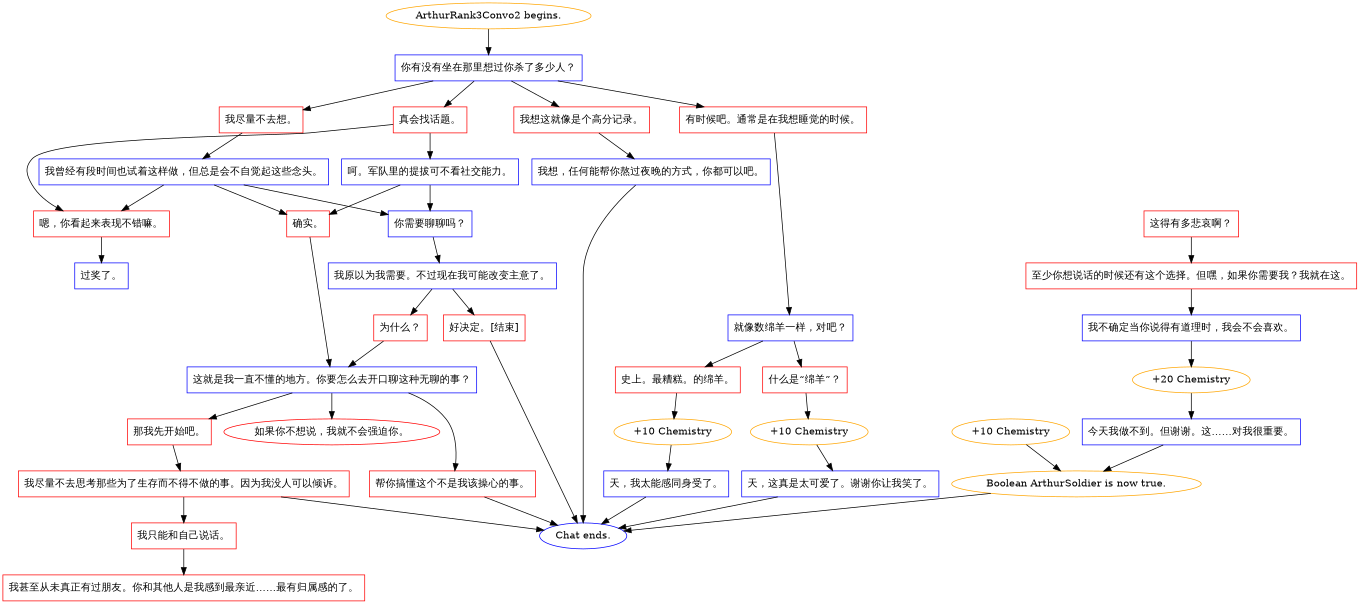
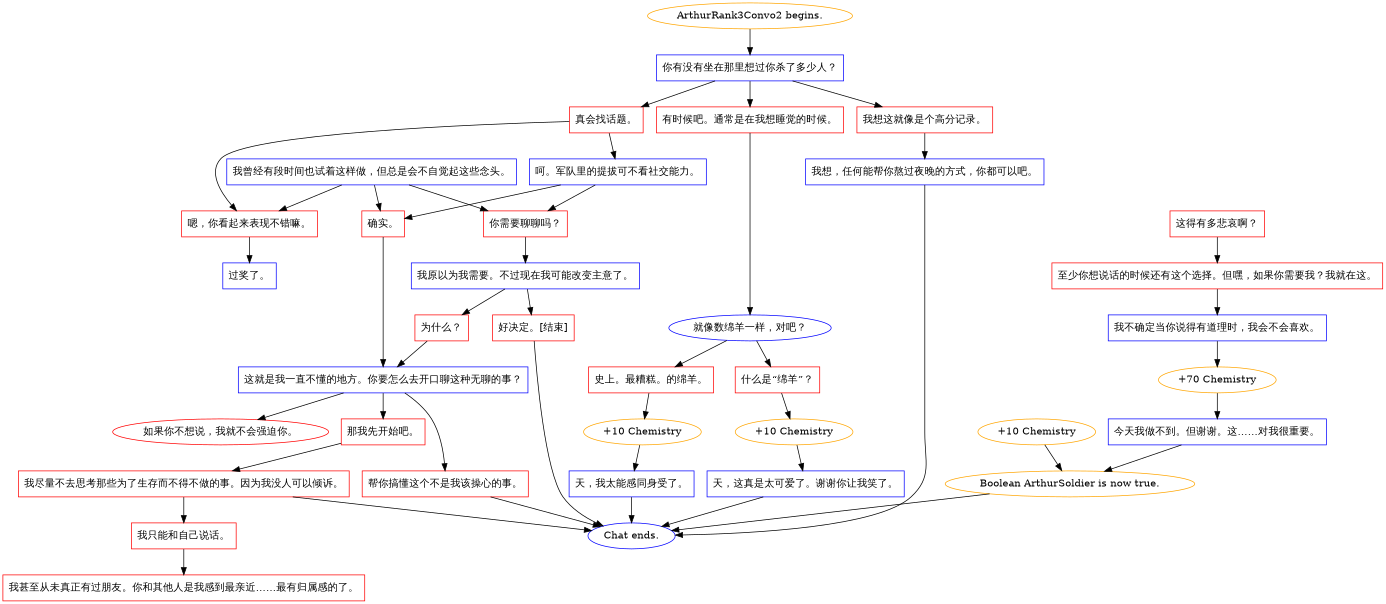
(261, 120) -> none
(430, 224) -> (525, 224)
(790, 328) -> (750, 328)
(1191, 380) -> (1217, 380)
